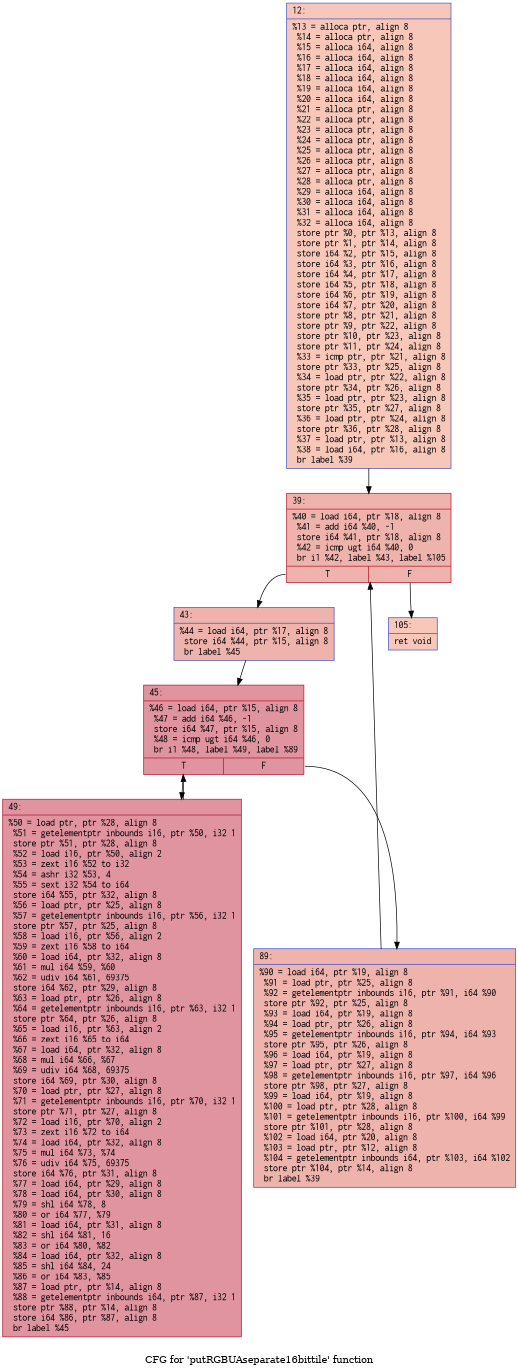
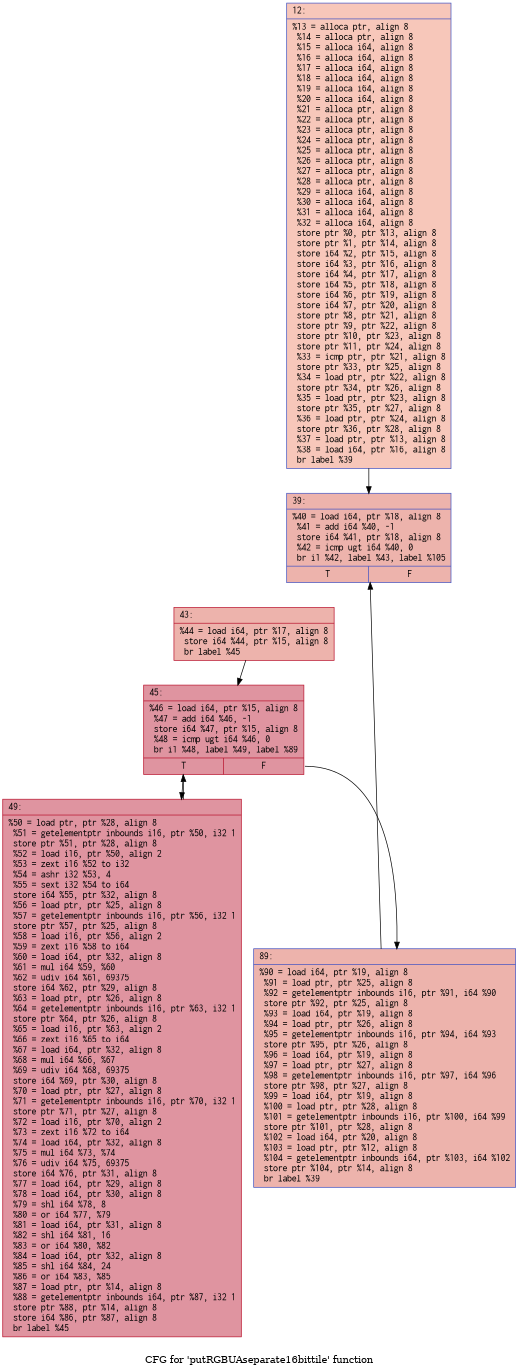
(369, 538) -> (369, 538)
(269, 583) -> none
(254, 634) -> (254, 634)
(413, 634) -> none
